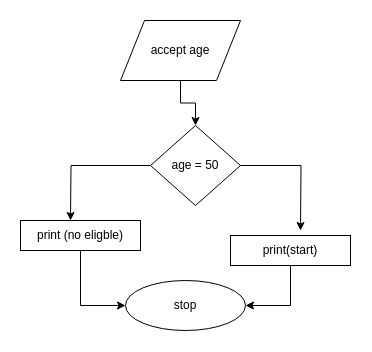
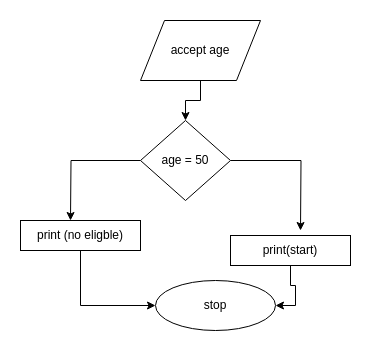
(181, 51) -> (201, 51)
(196, 166) -> (186, 161)
(186, 306) -> (216, 306)
